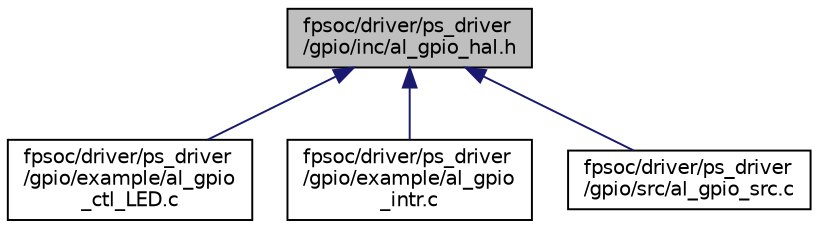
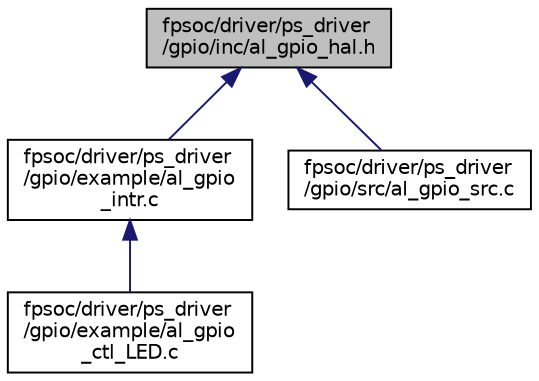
(272, 108) -> (130, 266)
